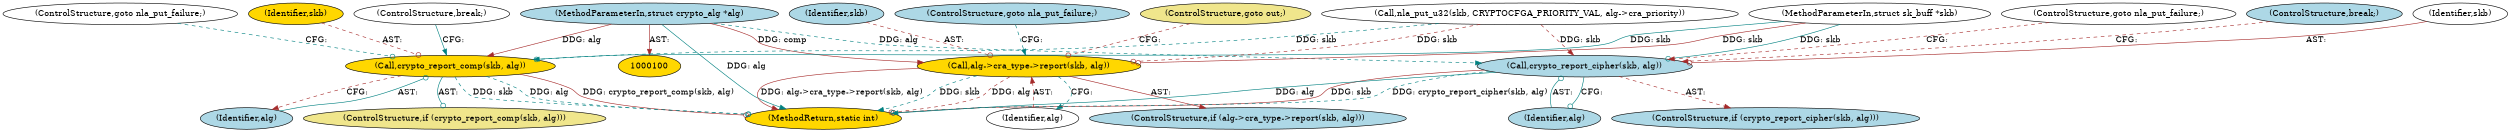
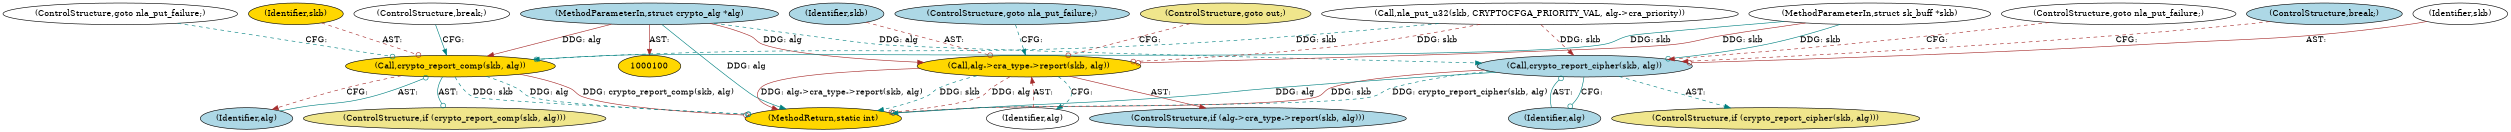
(783, 40) -> (783, 40)
(1672, 91) -> (1672, 91)
(1766, 118) -> (1766, 118)
